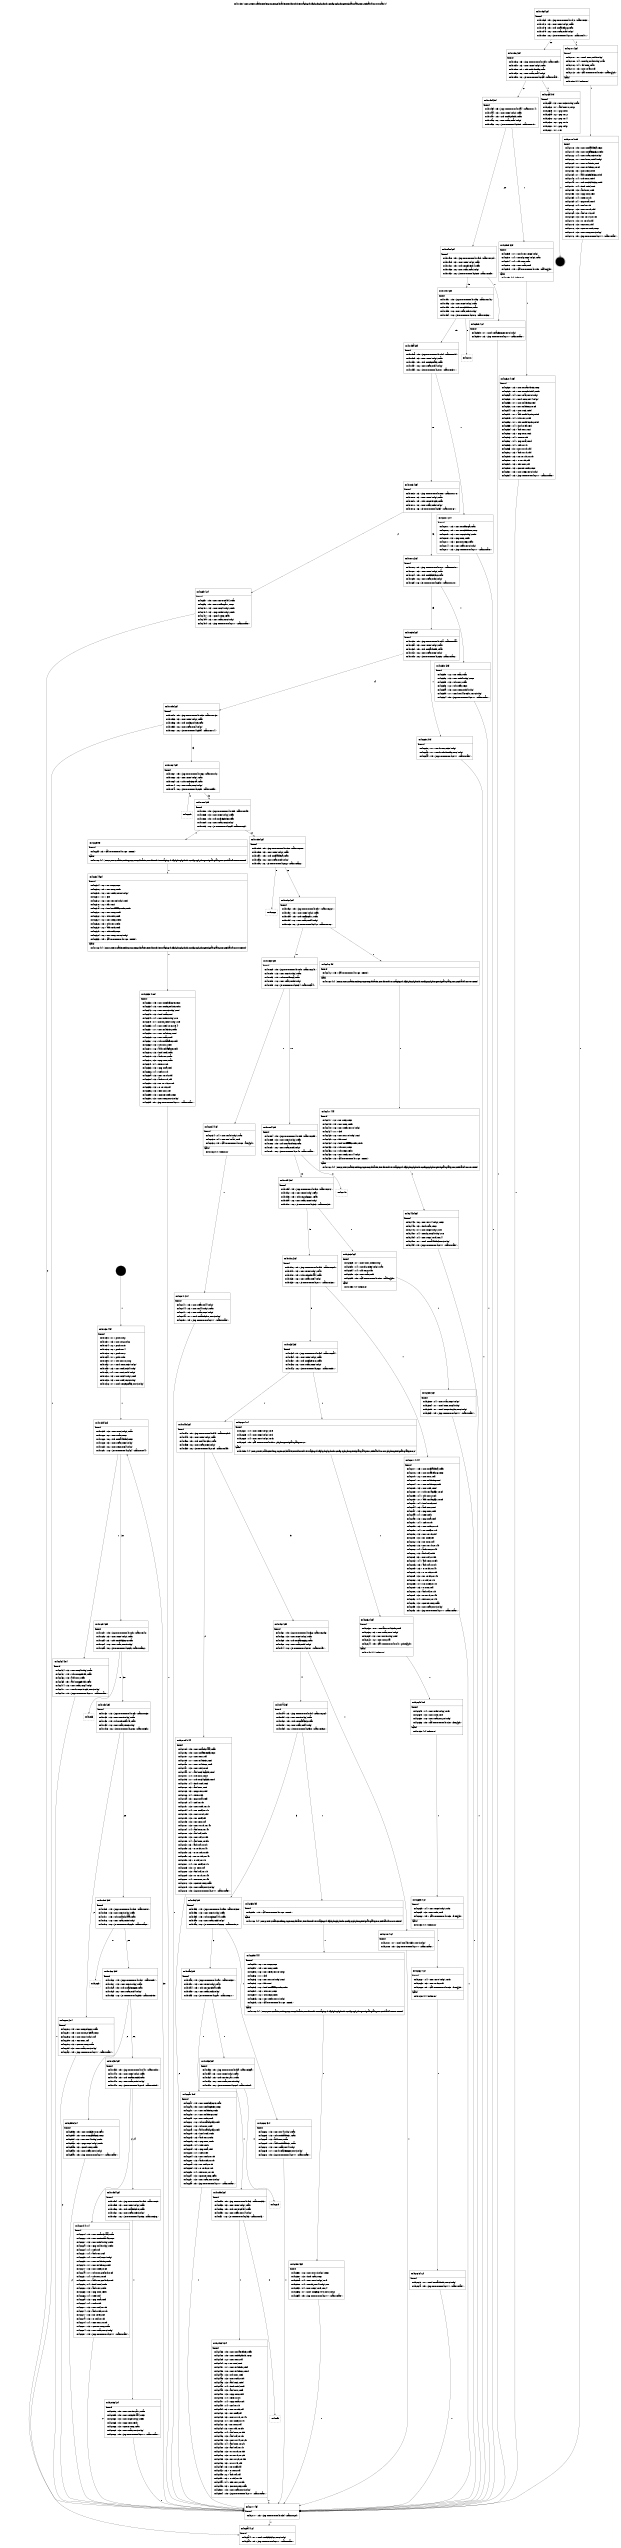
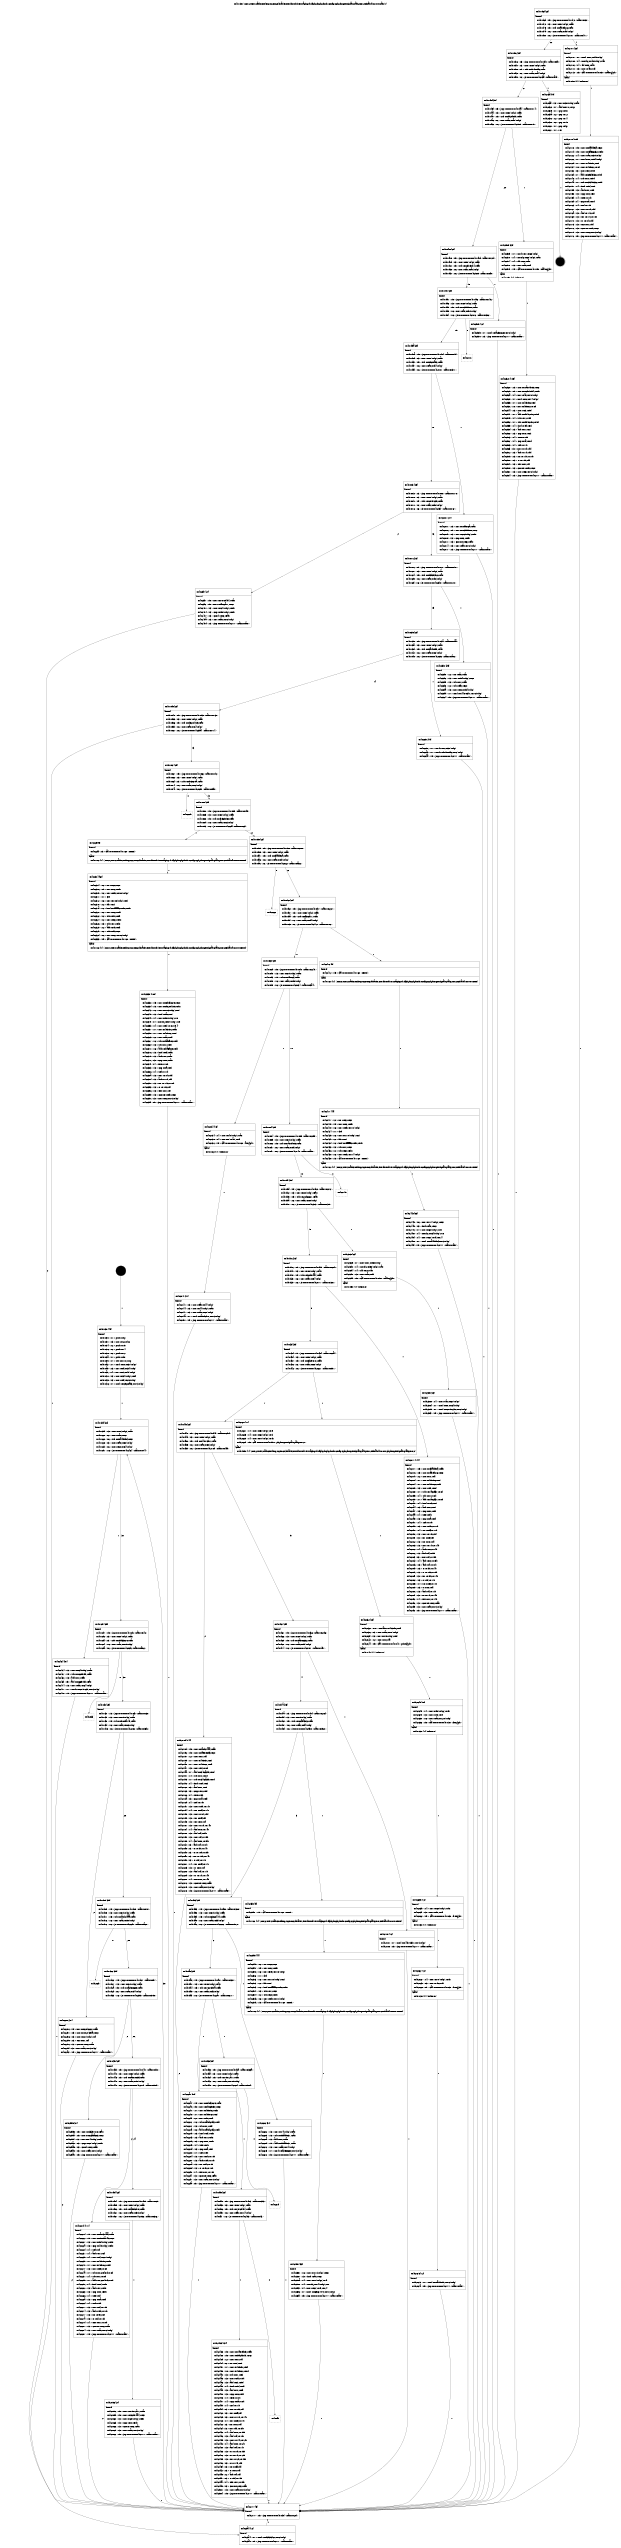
(188, 803) -> (186, 801)
(270, 2522) -> (267, 2523)
